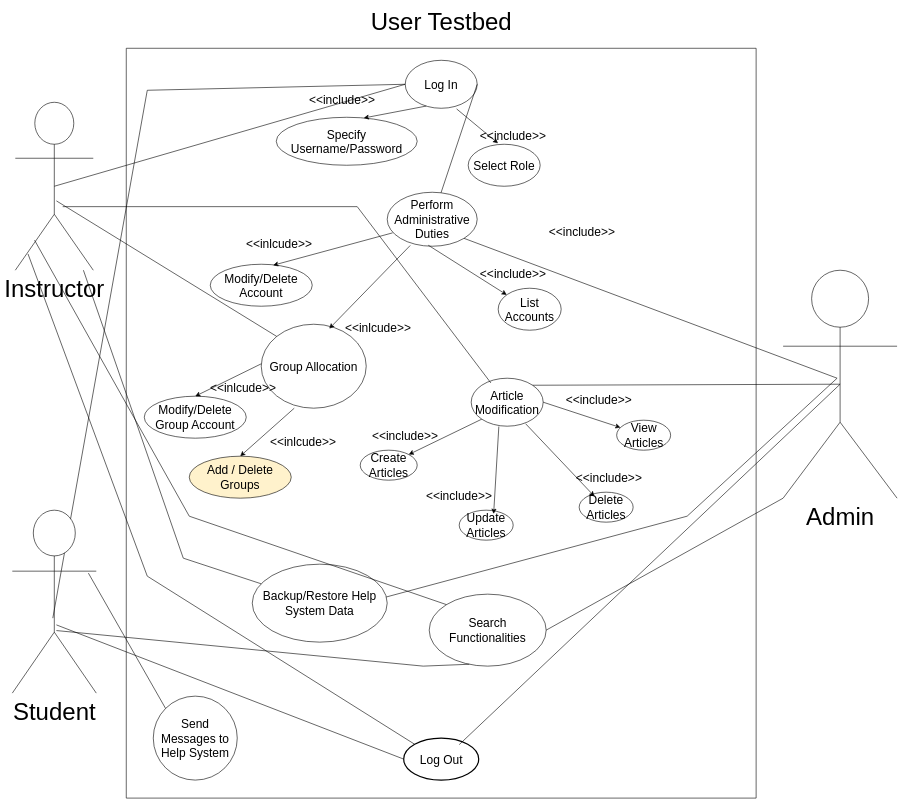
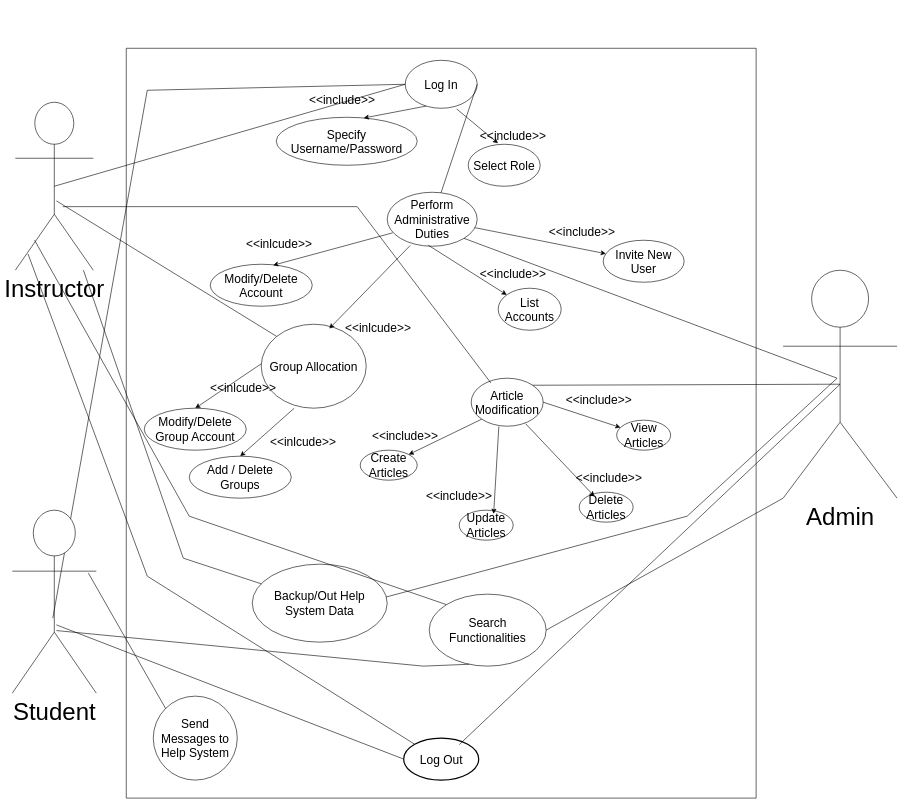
(441, 21) -> none
none -> (539, 240)
none -> (644, 261)
(195, 417) -> (195, 429)
(240, 477) -> (240, 477)
(320, 603) -> (320, 603)
